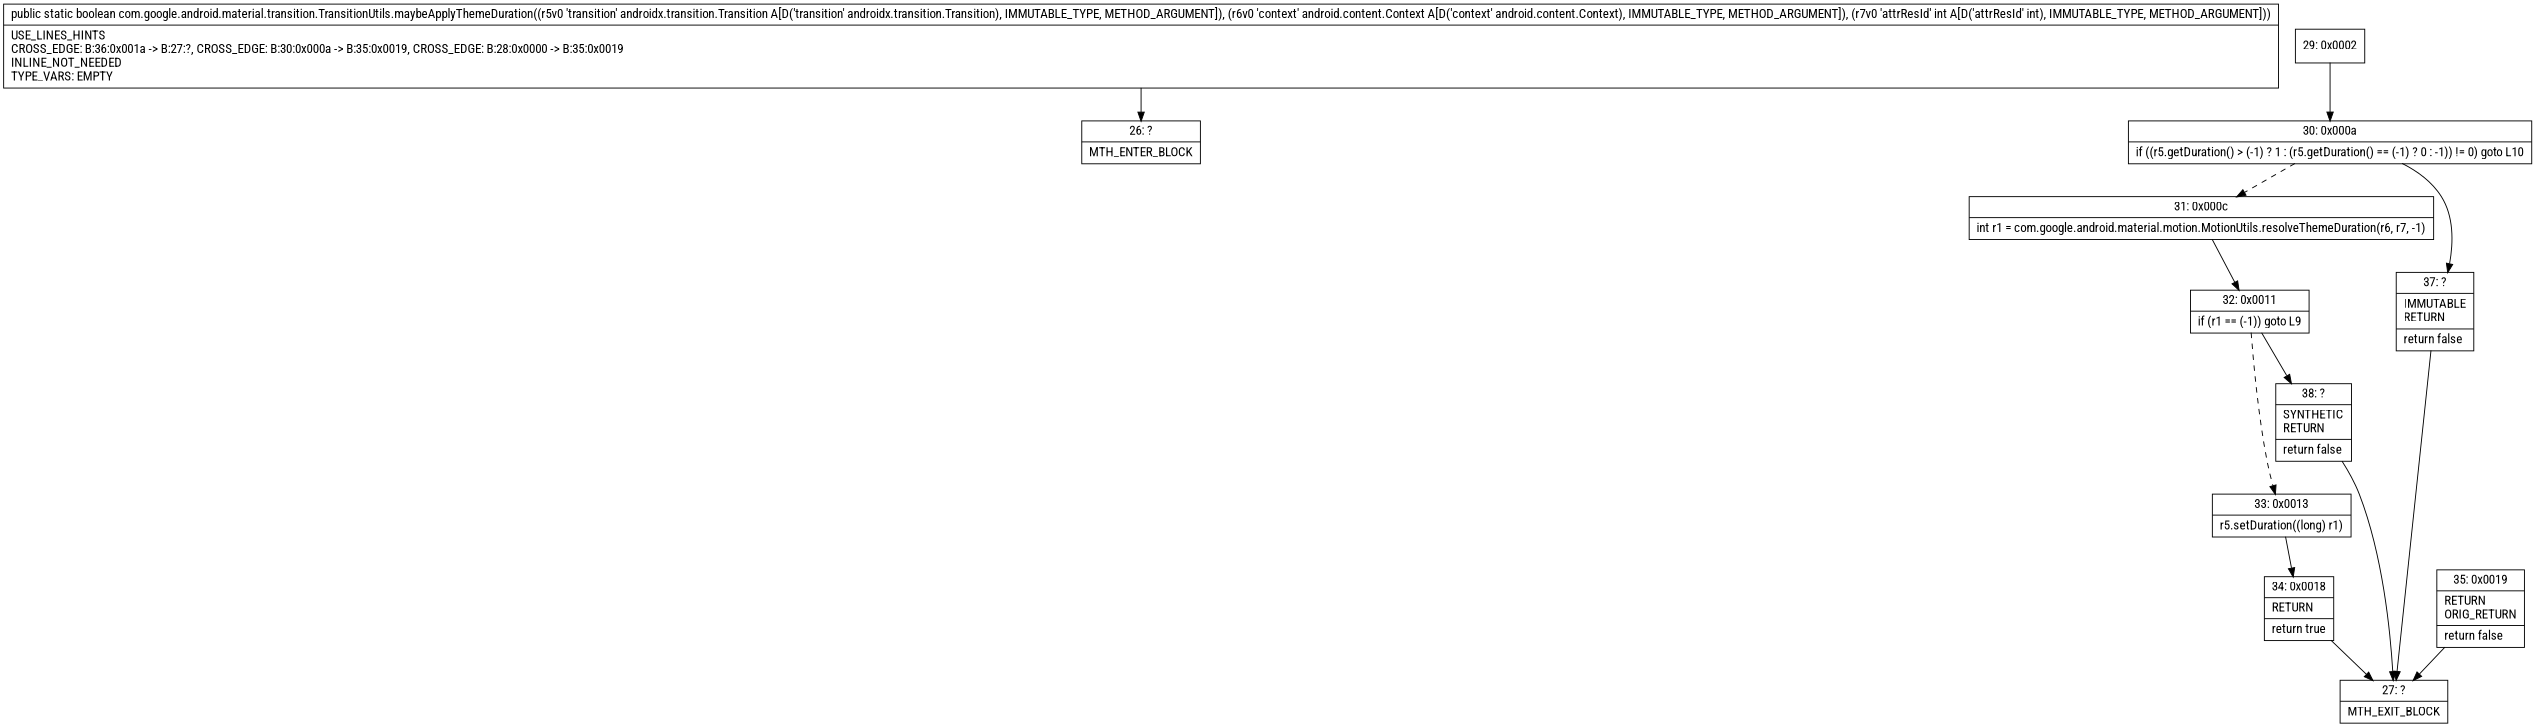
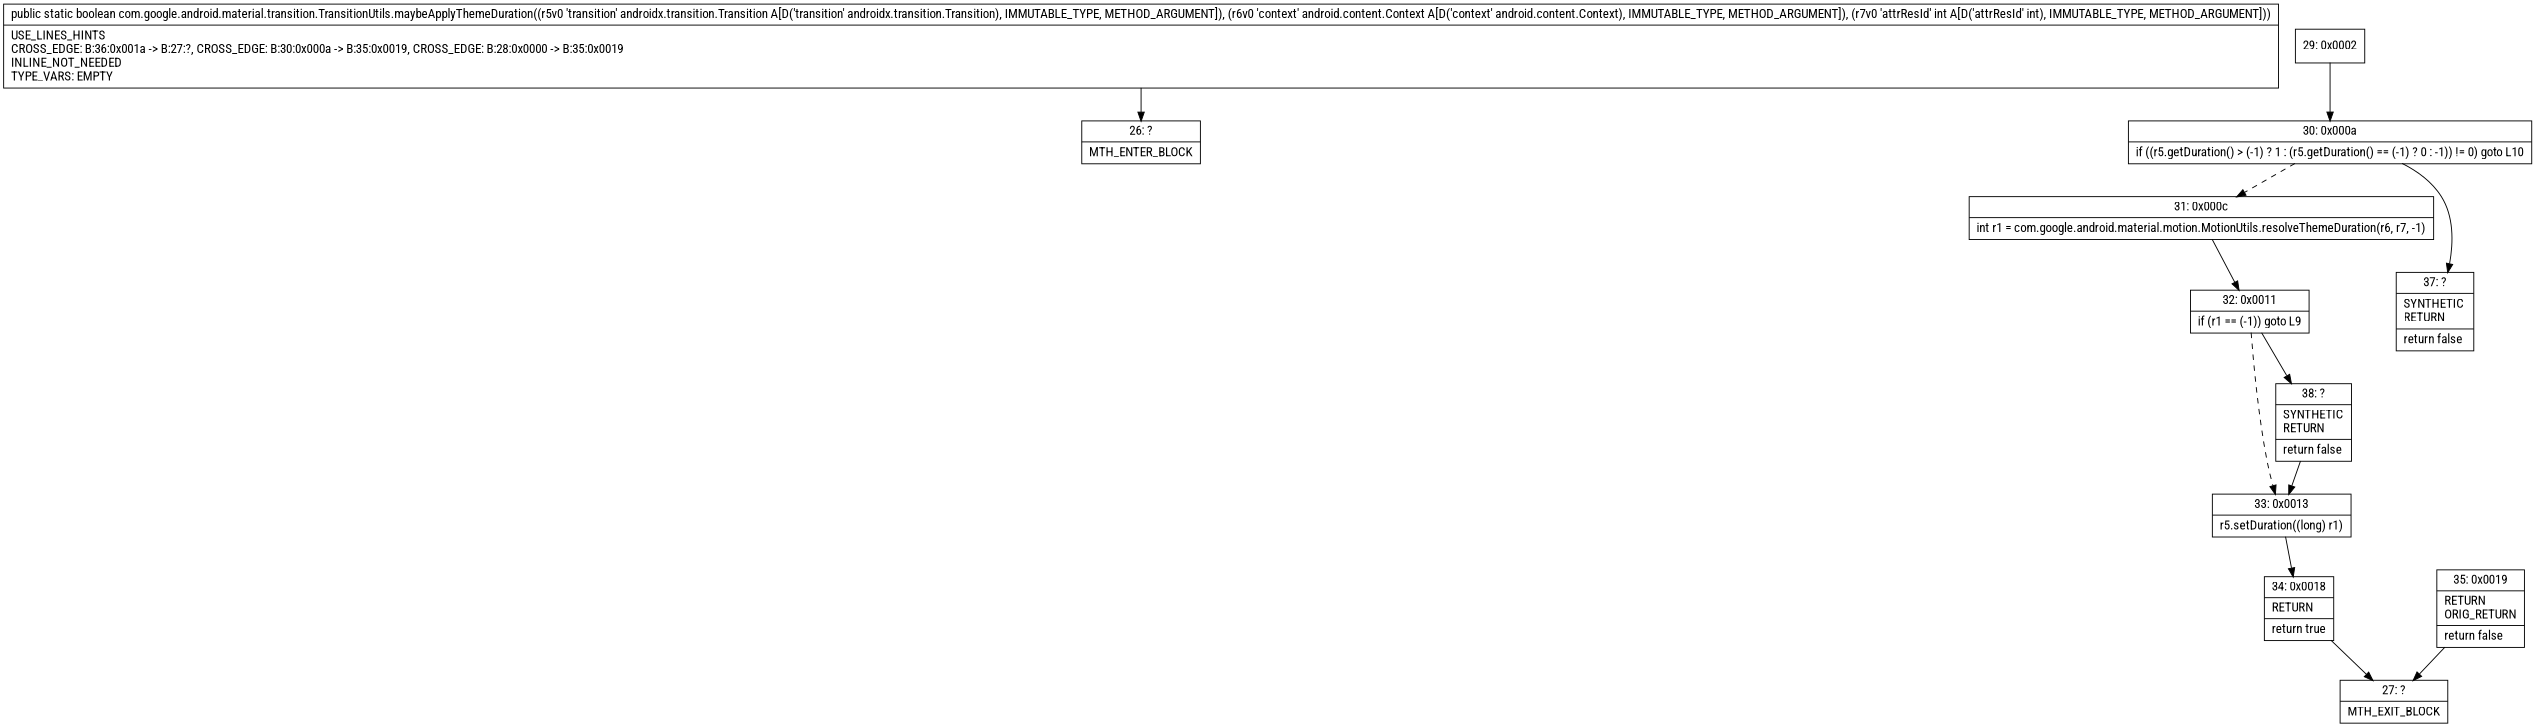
(2435, 304) -> (2434, 304)
(2414, 511) -> none
(2379, 563) -> (2296, 473)
